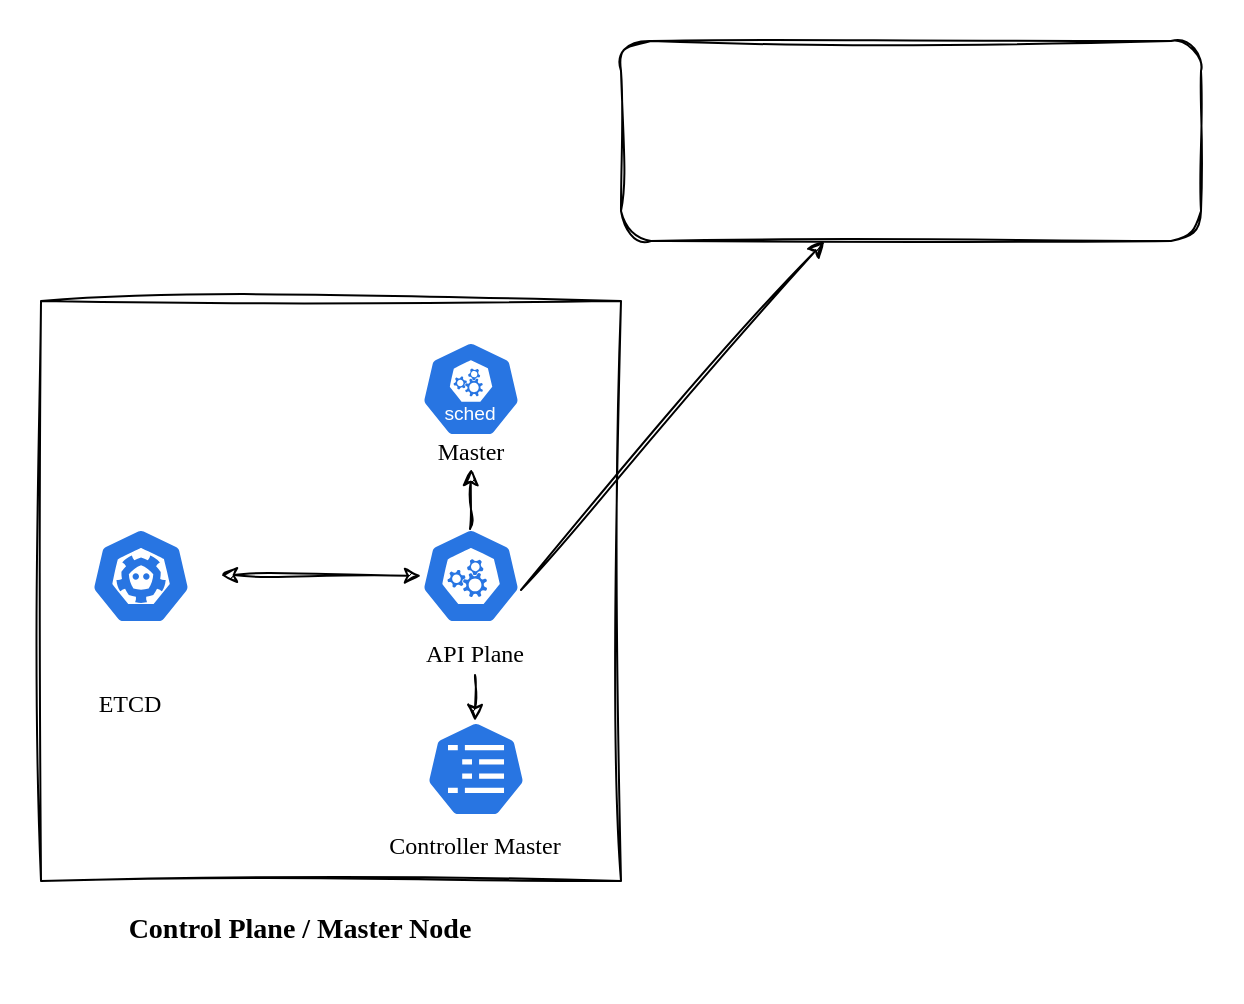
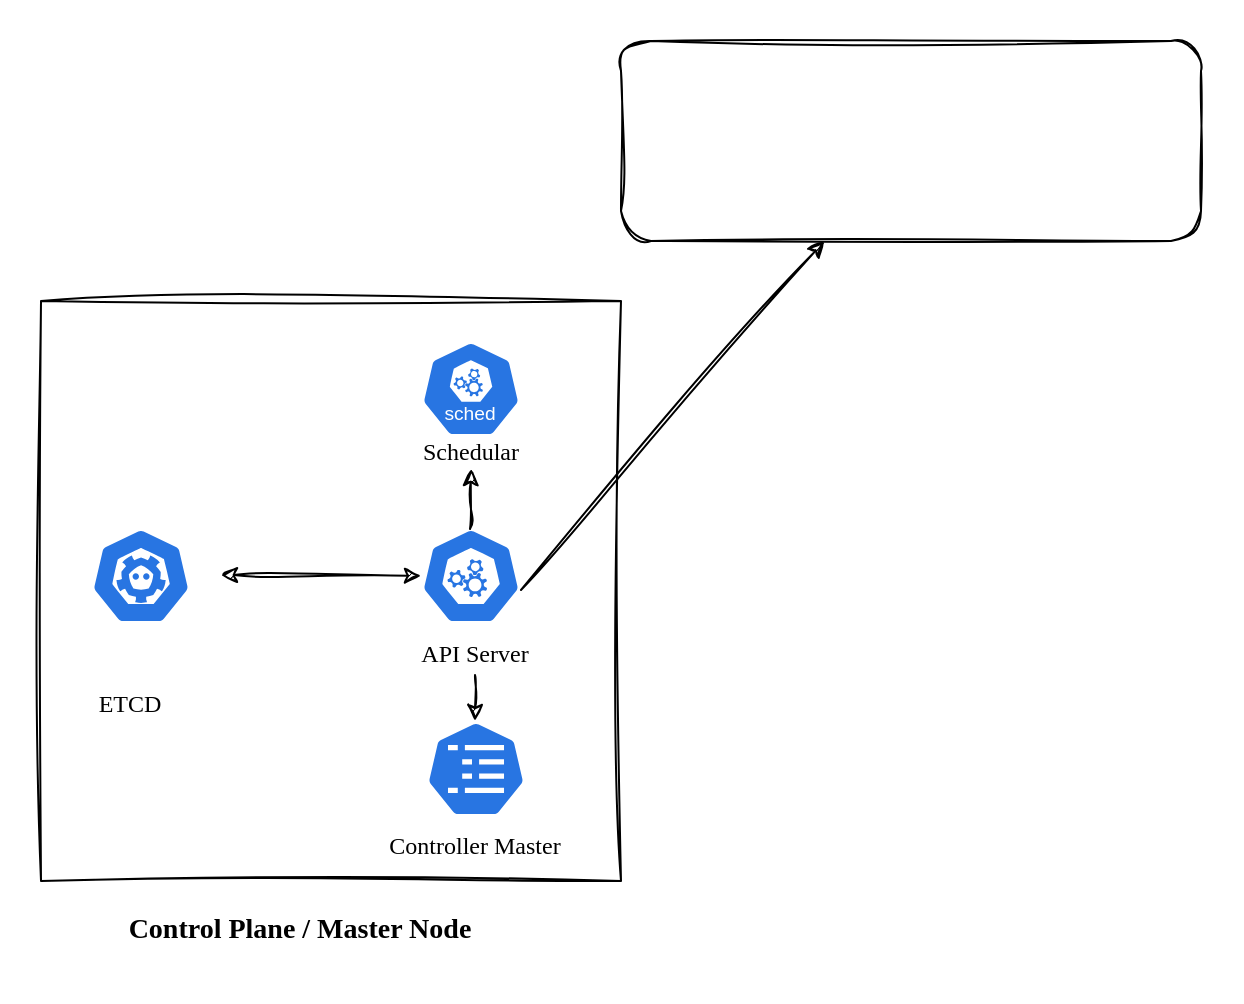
(472, 453) -> (472, 453)
(476, 655) -> (476, 655)
